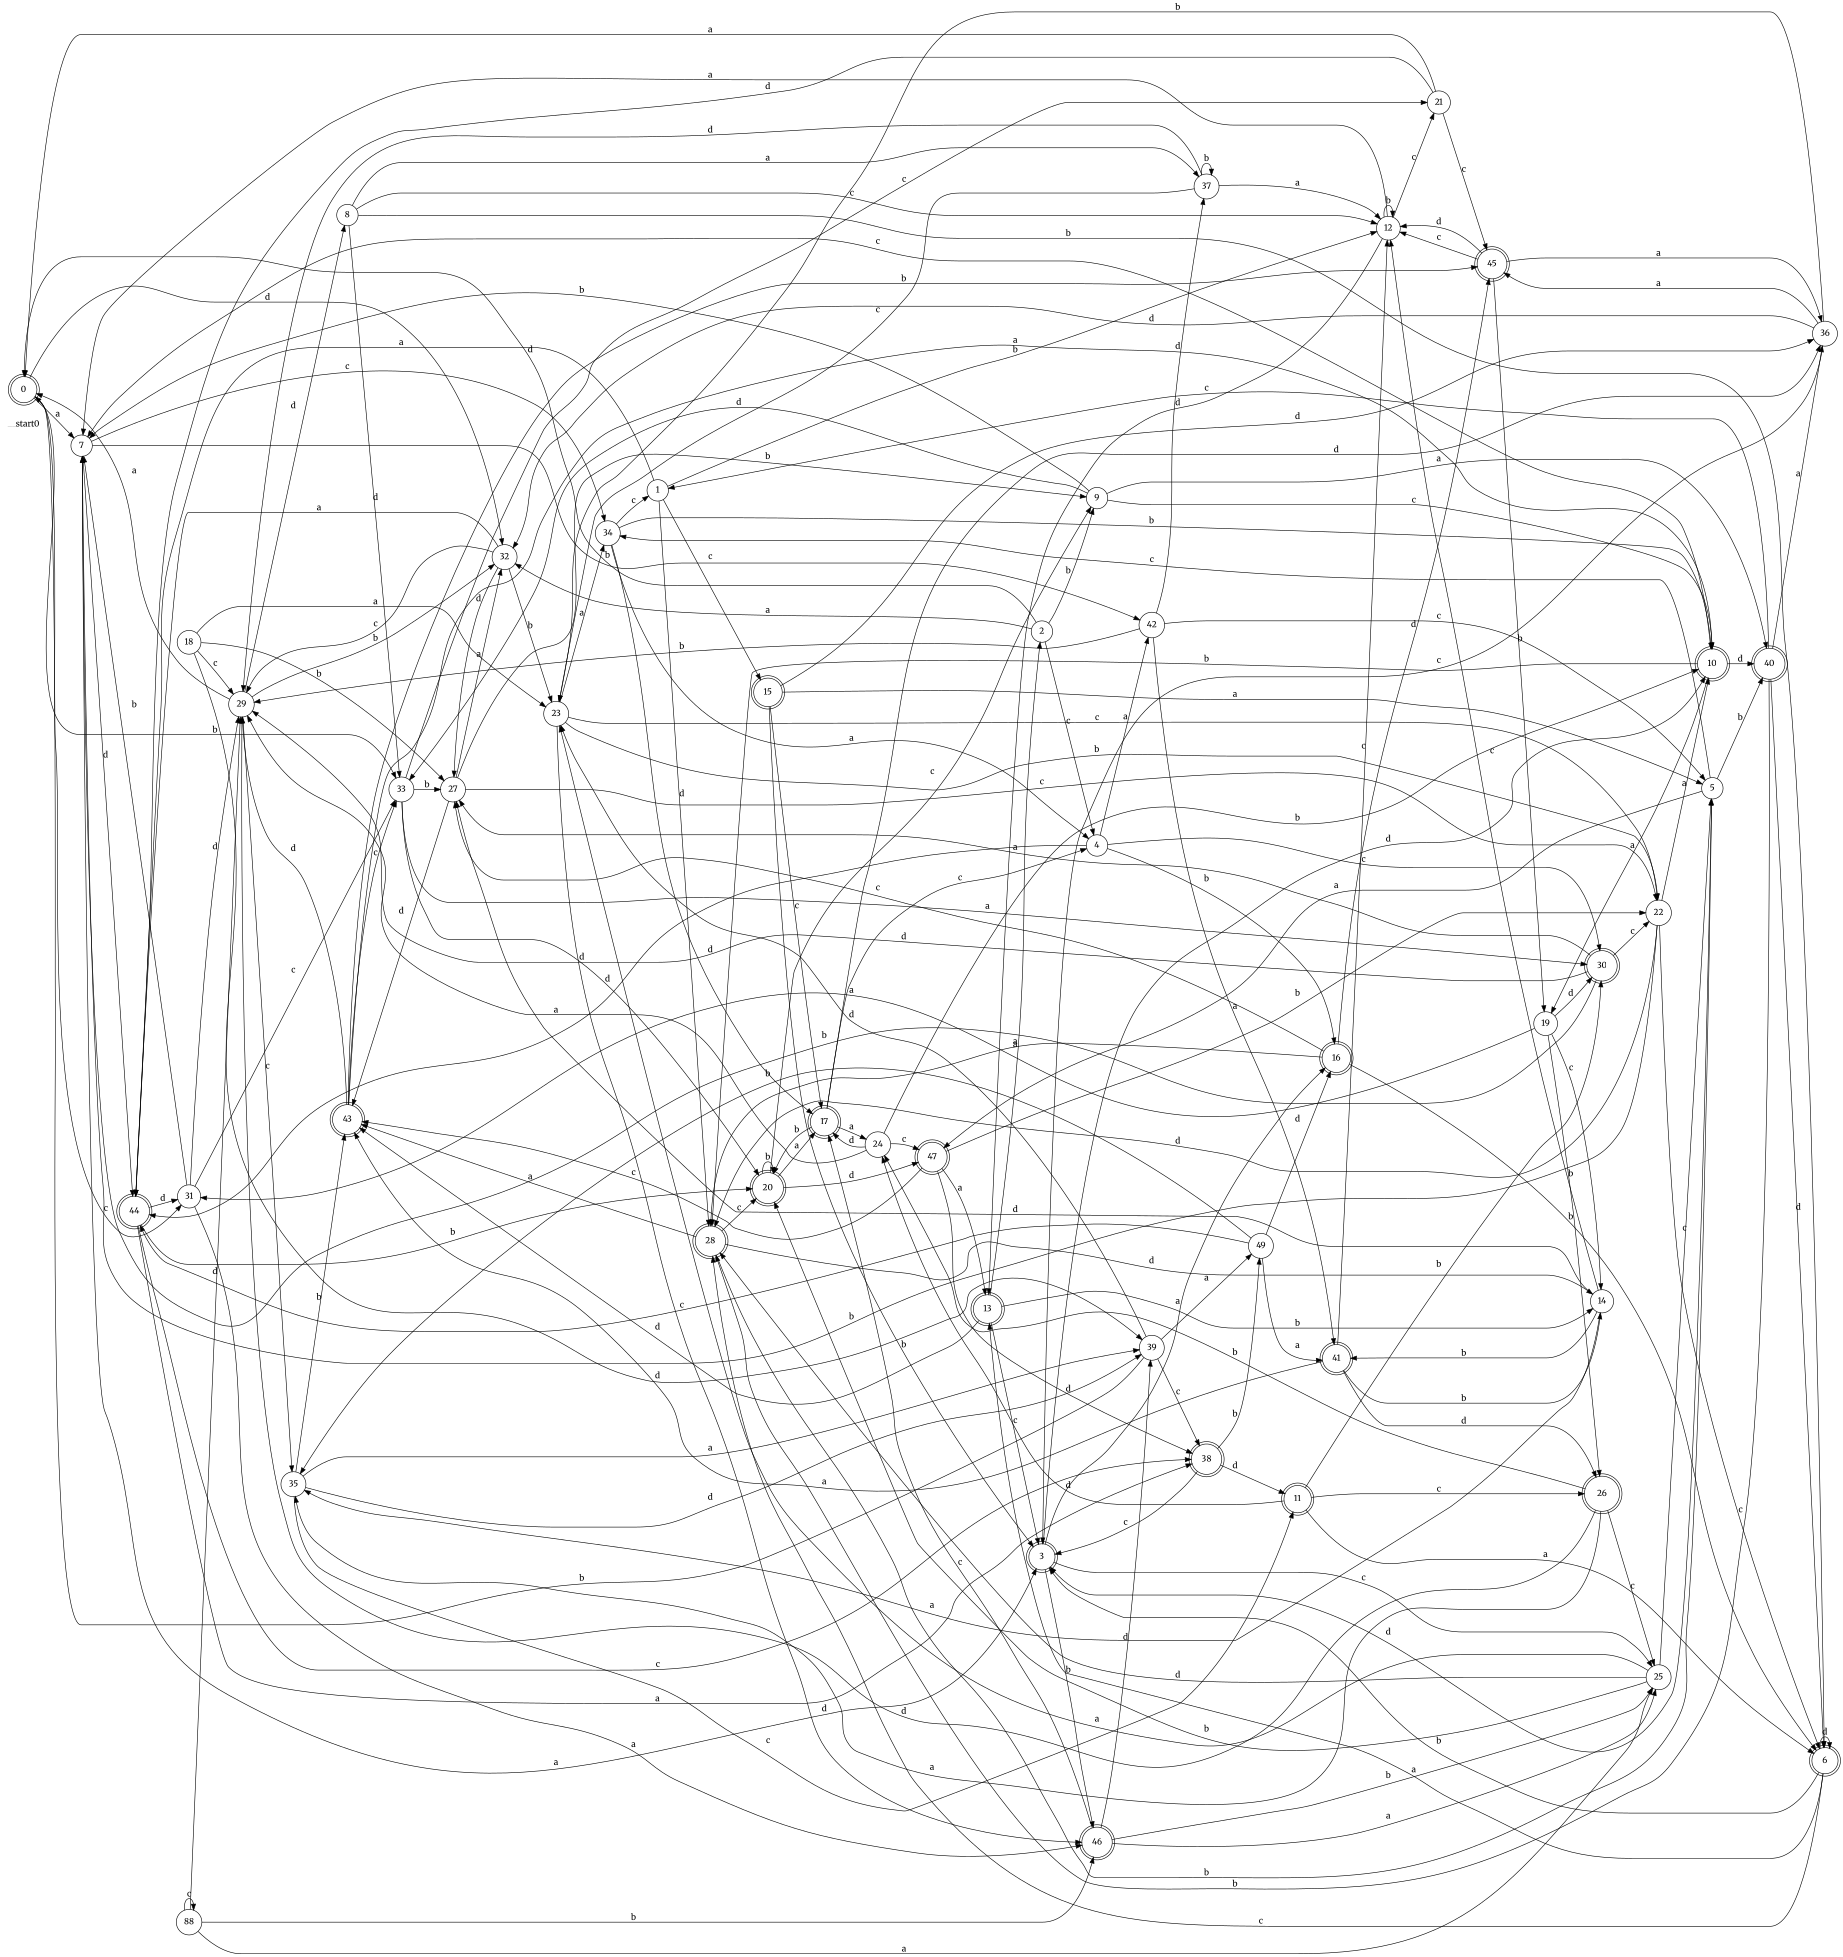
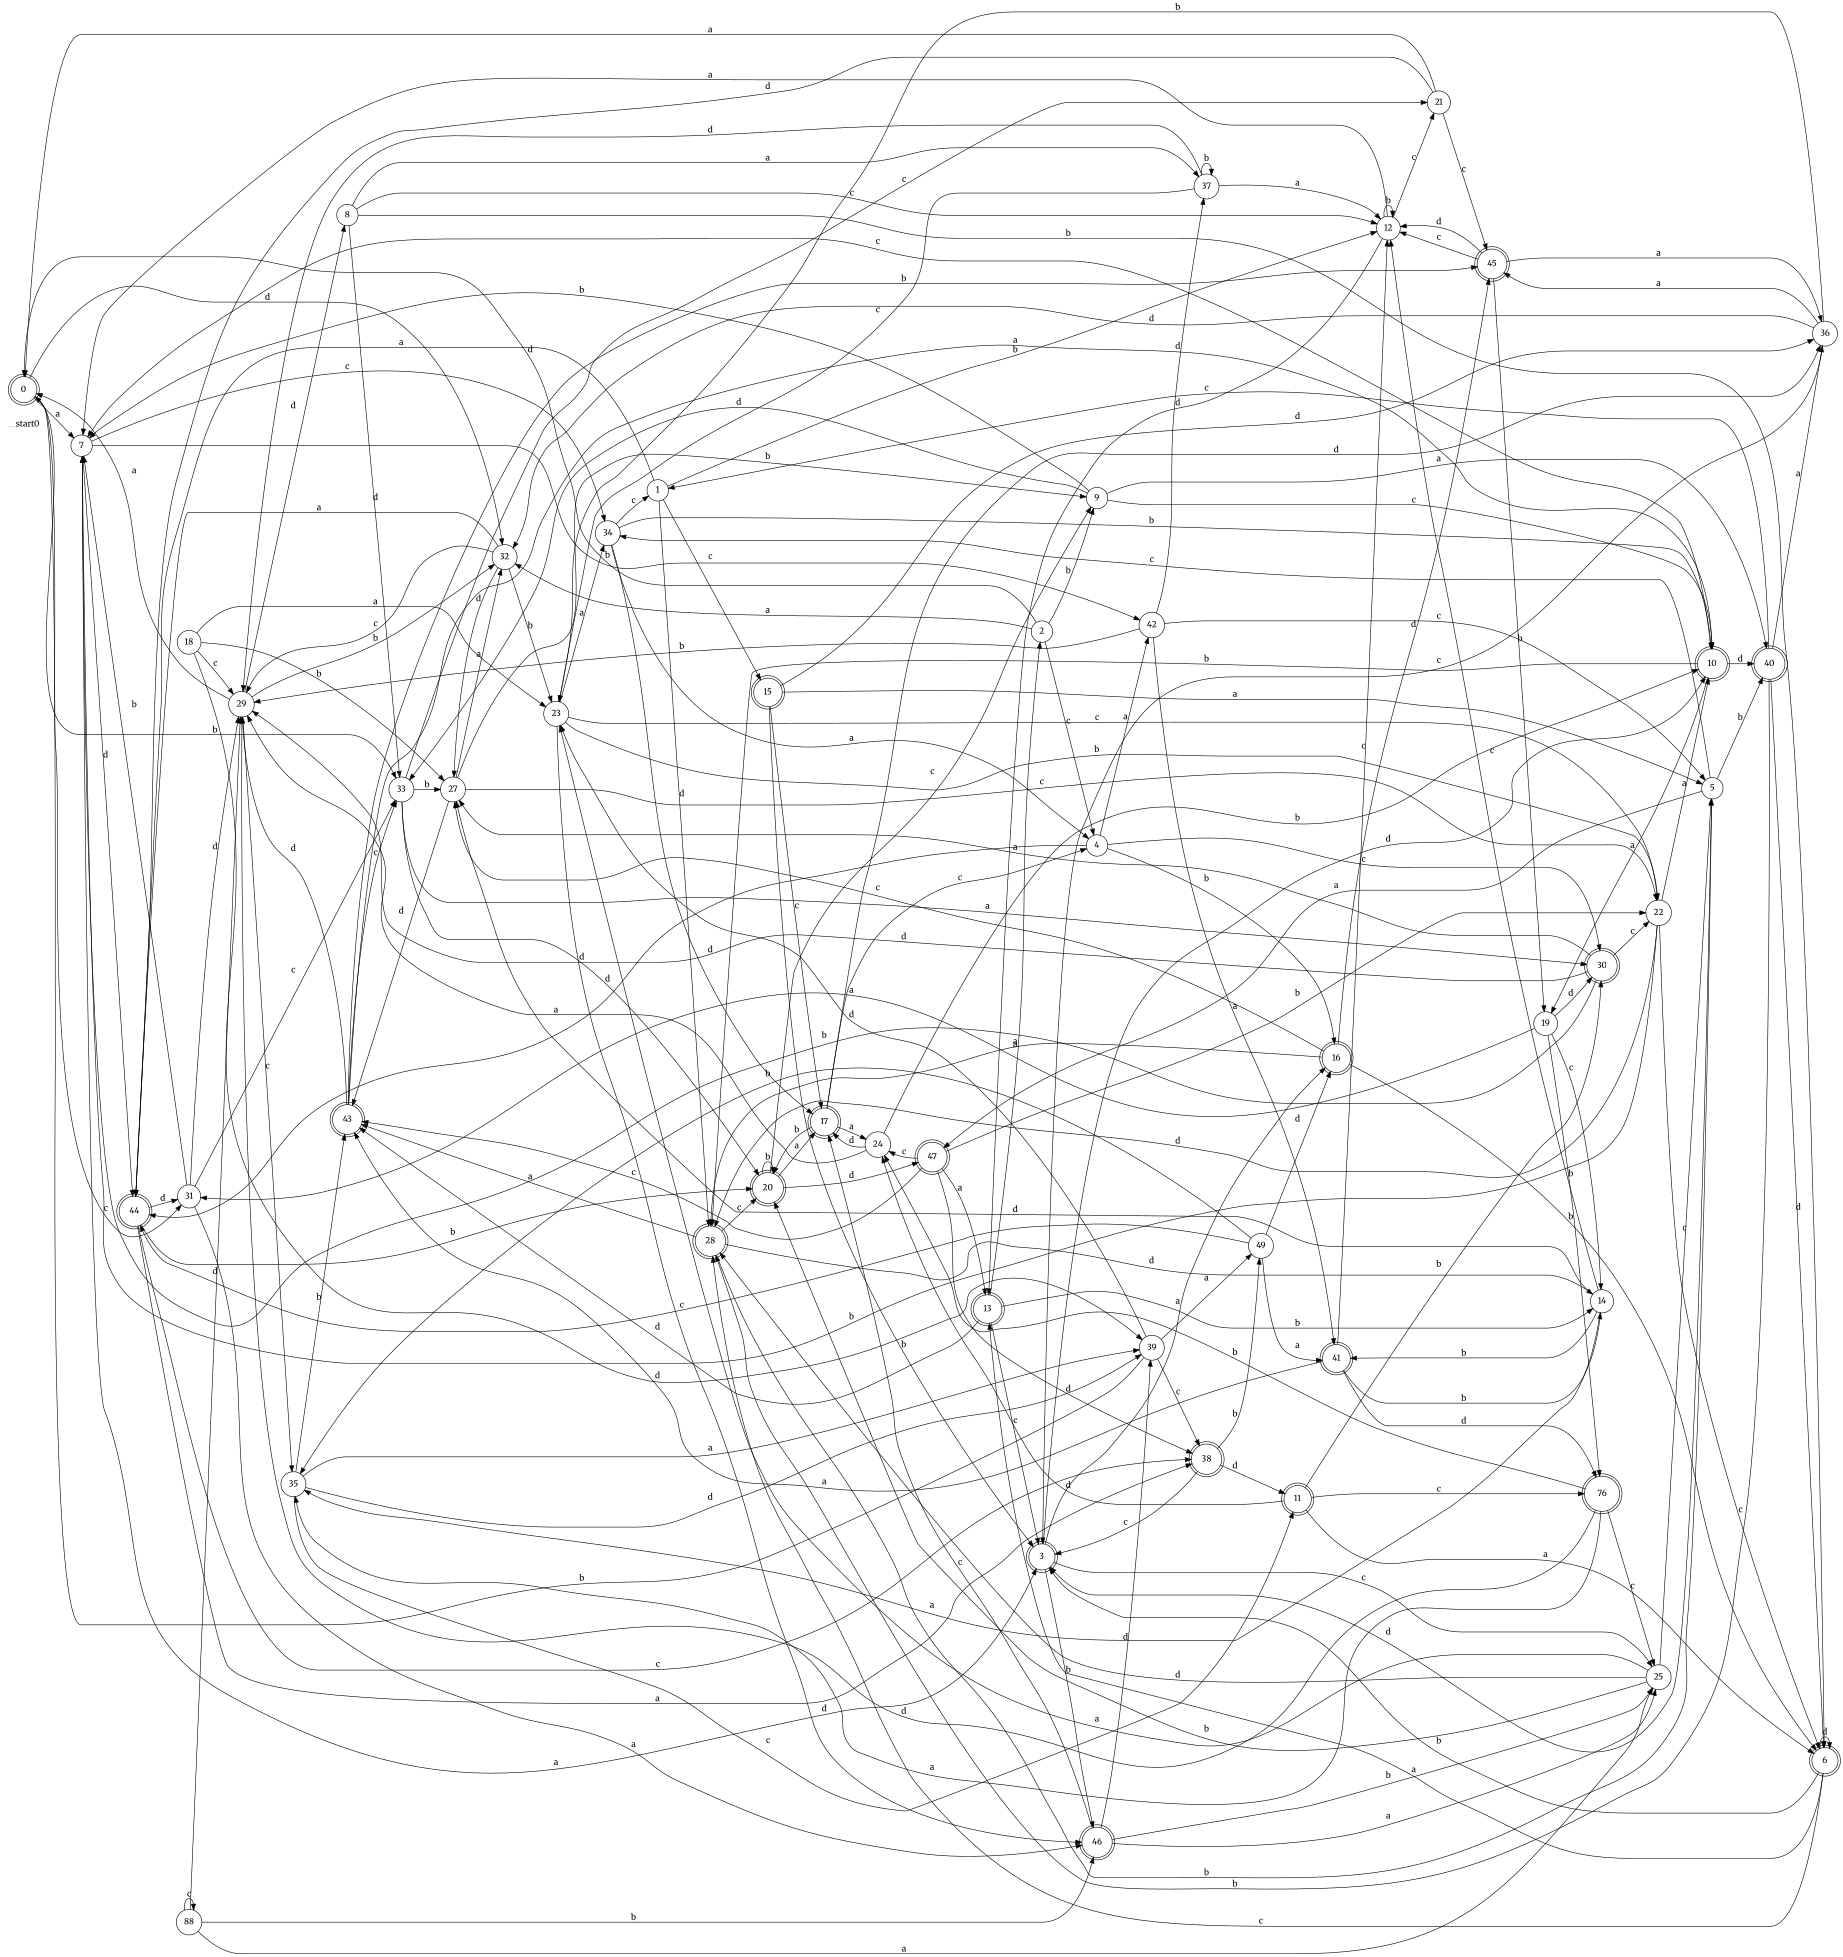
(902, 1144) -> (906, 1157)
(1602, 1494) -> (1602, 1494)
